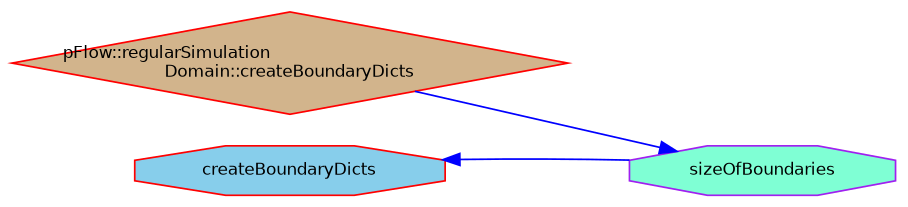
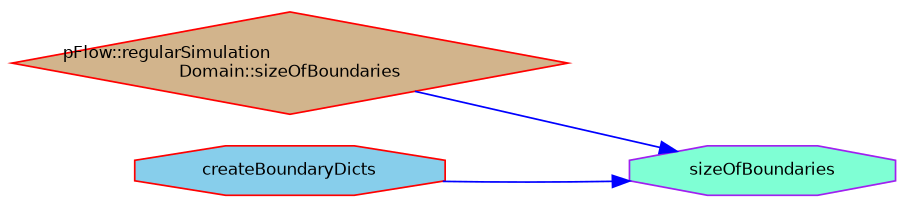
(290, 63) -> (290, 63)
(545, 159) -> (528, 182)
